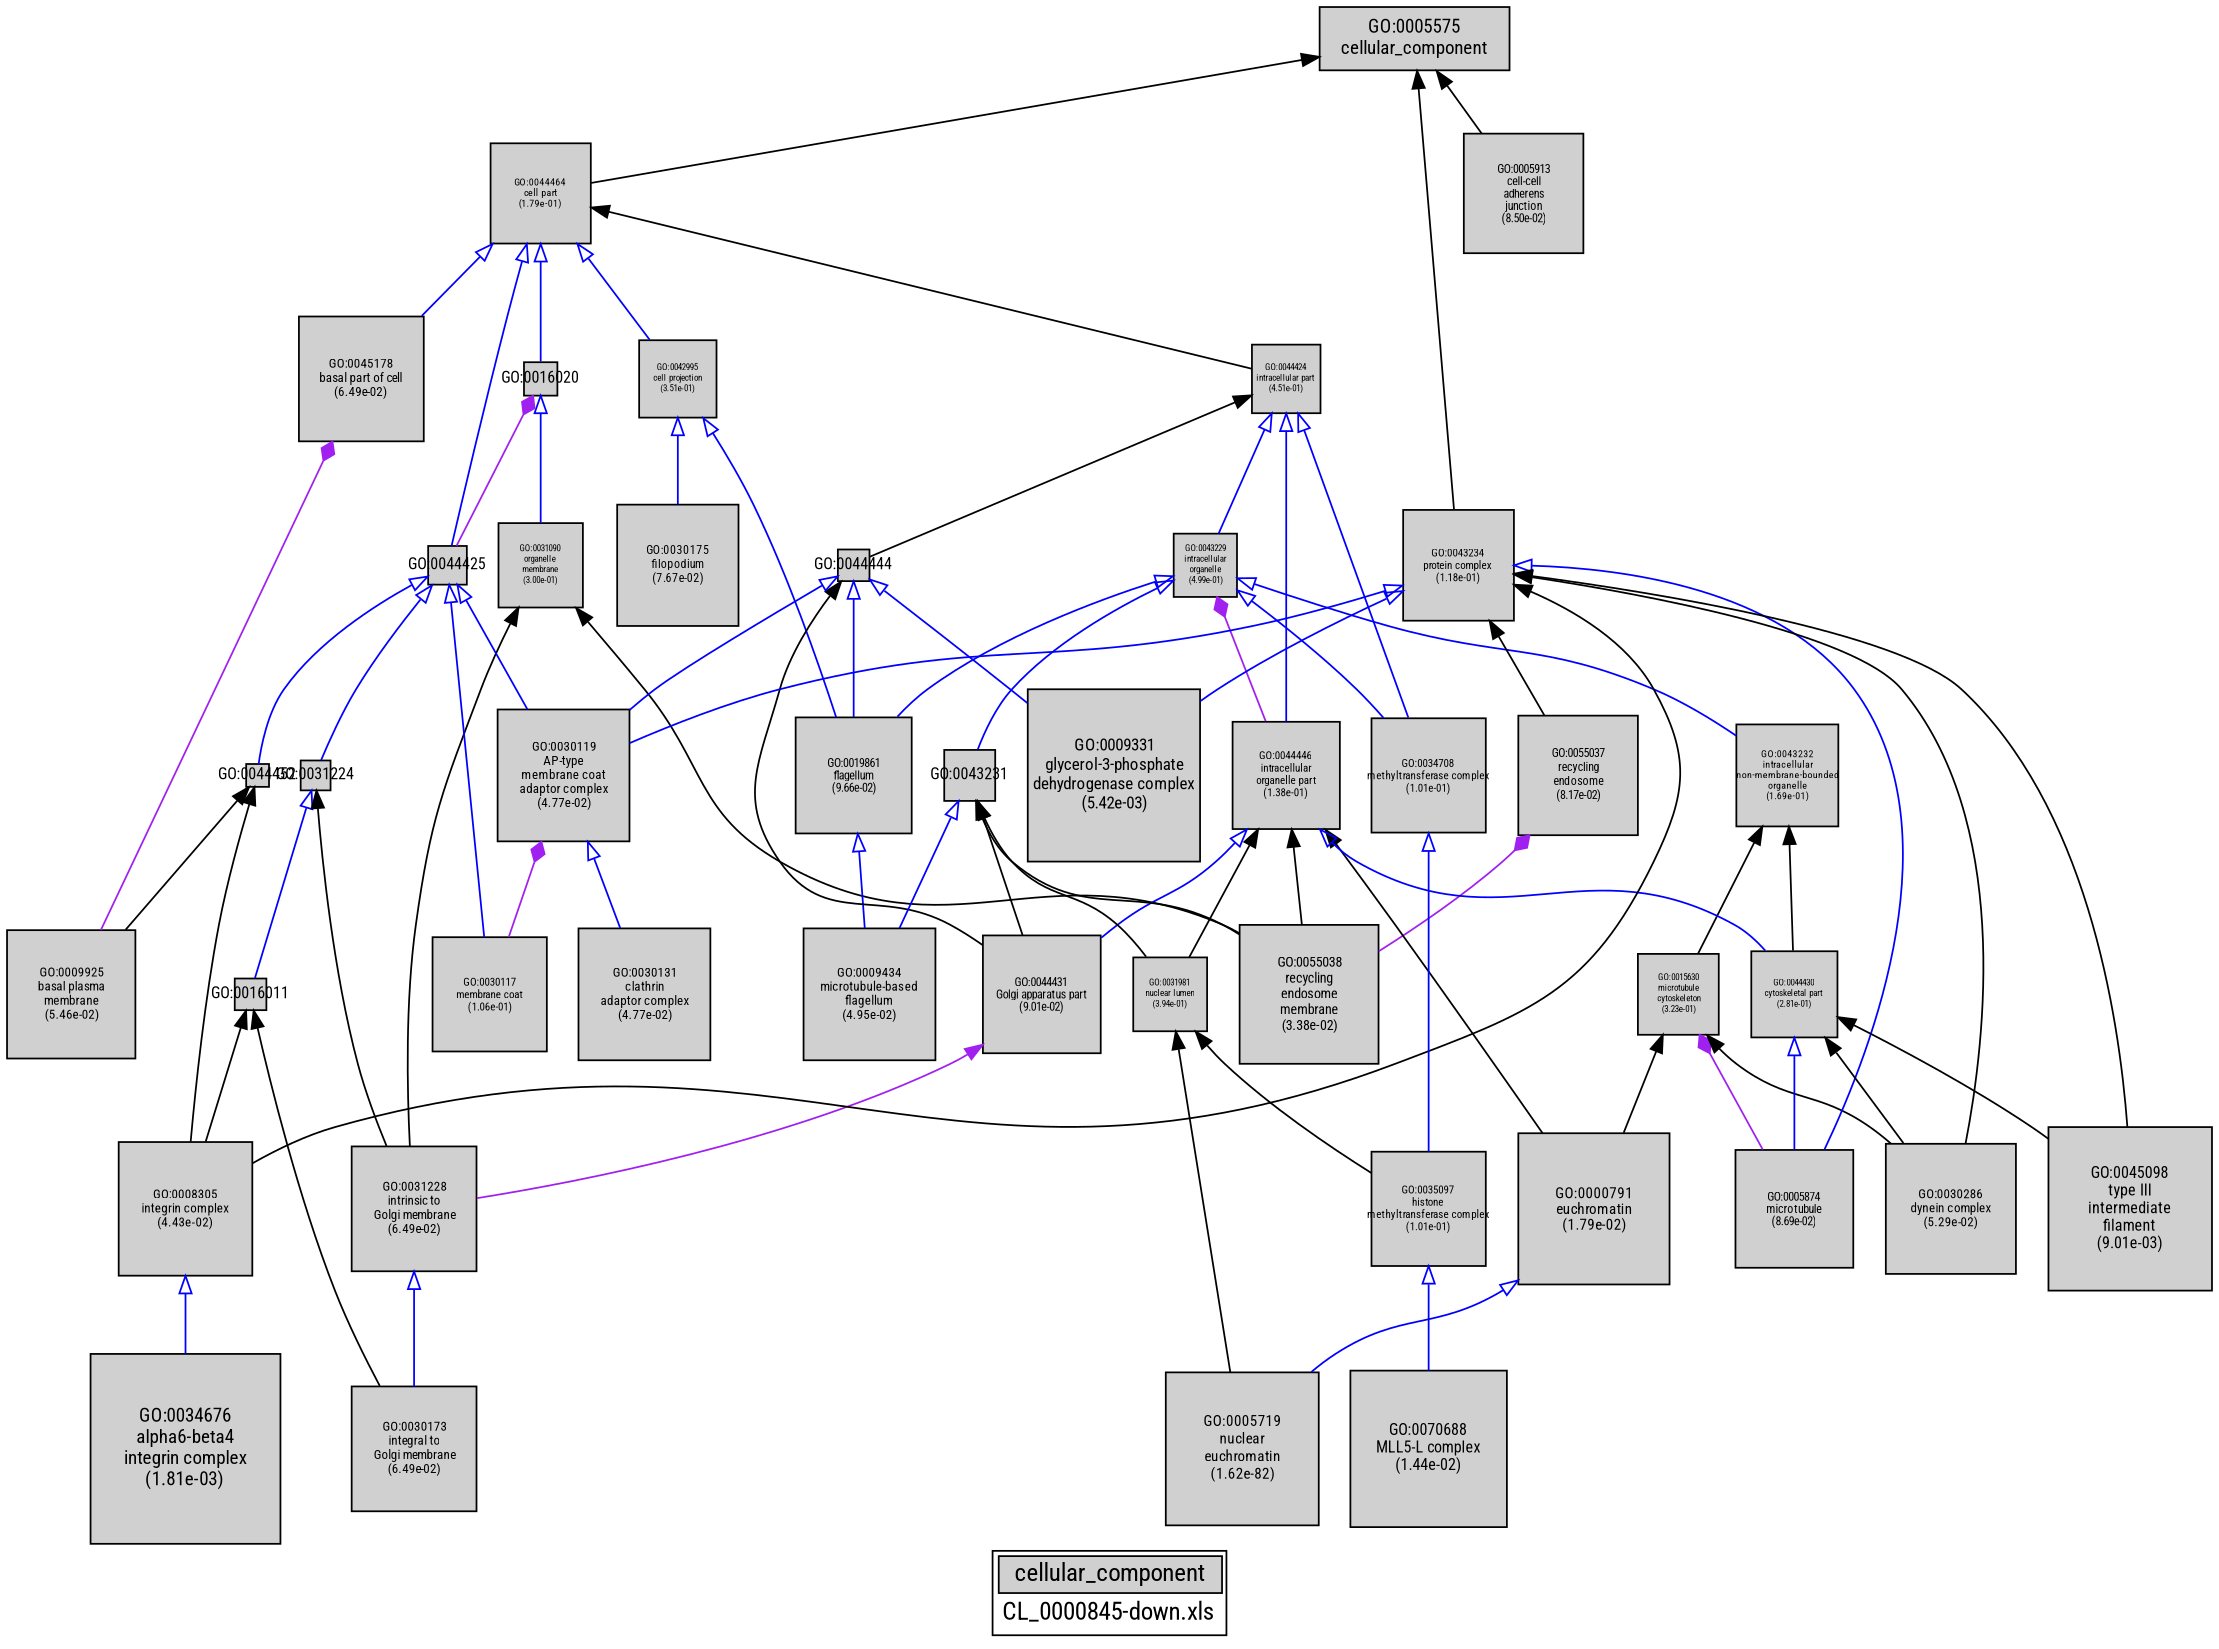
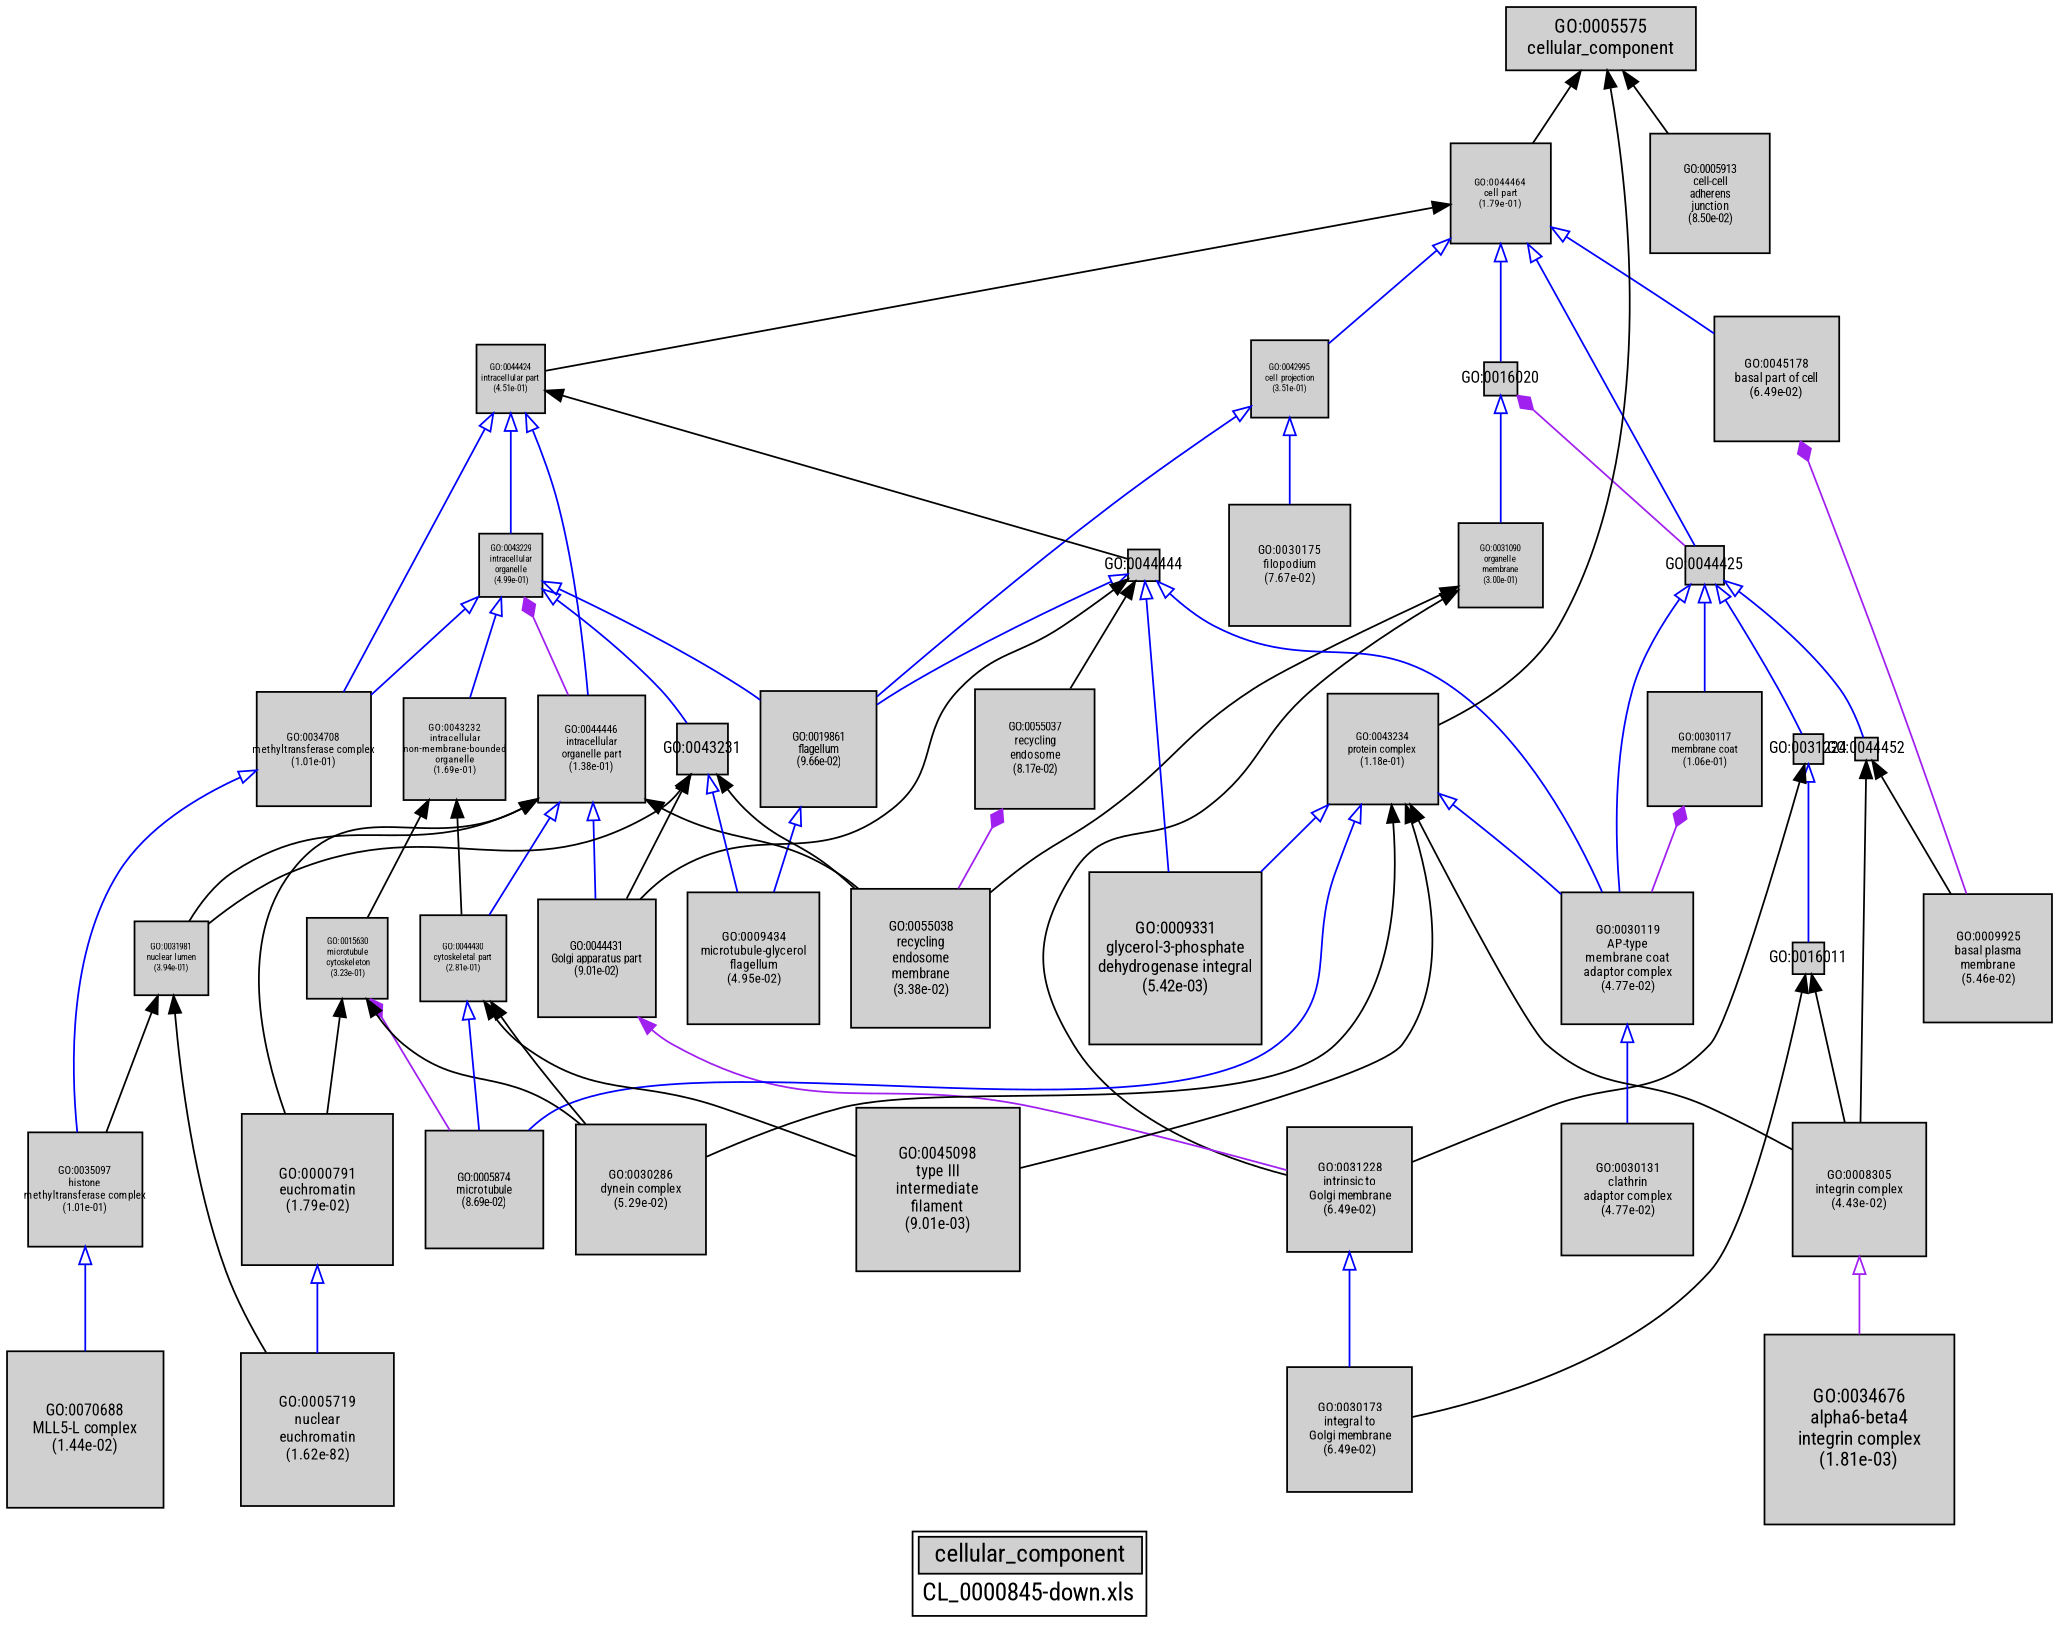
(1521, 676) -> (1098, 642)
(1115, 784) -> (1175, 967)
(522, 900) -> (1664, 859)
(869, 987) -> (754, 951)
(186, 1324) -> (1859, 1304)
